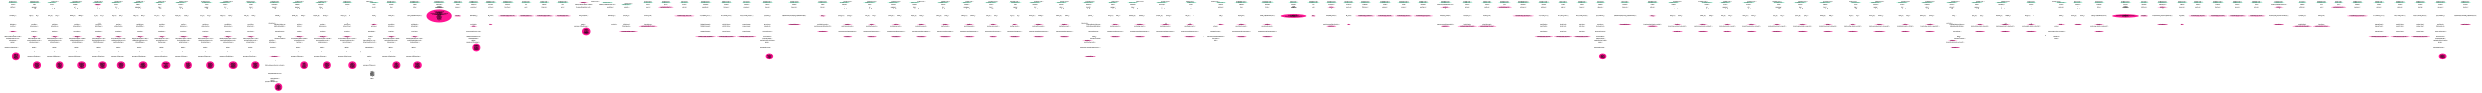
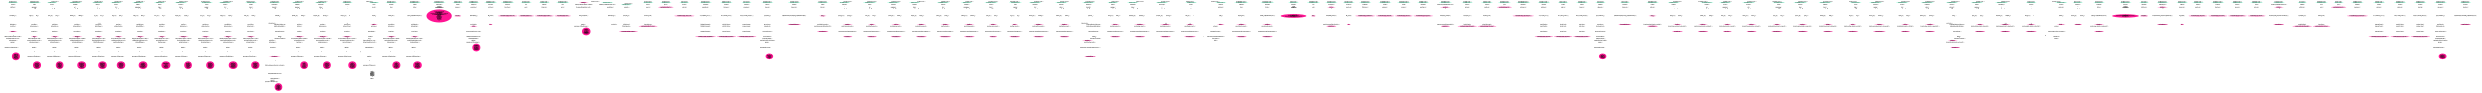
(98, 5) -> (98, 5)
